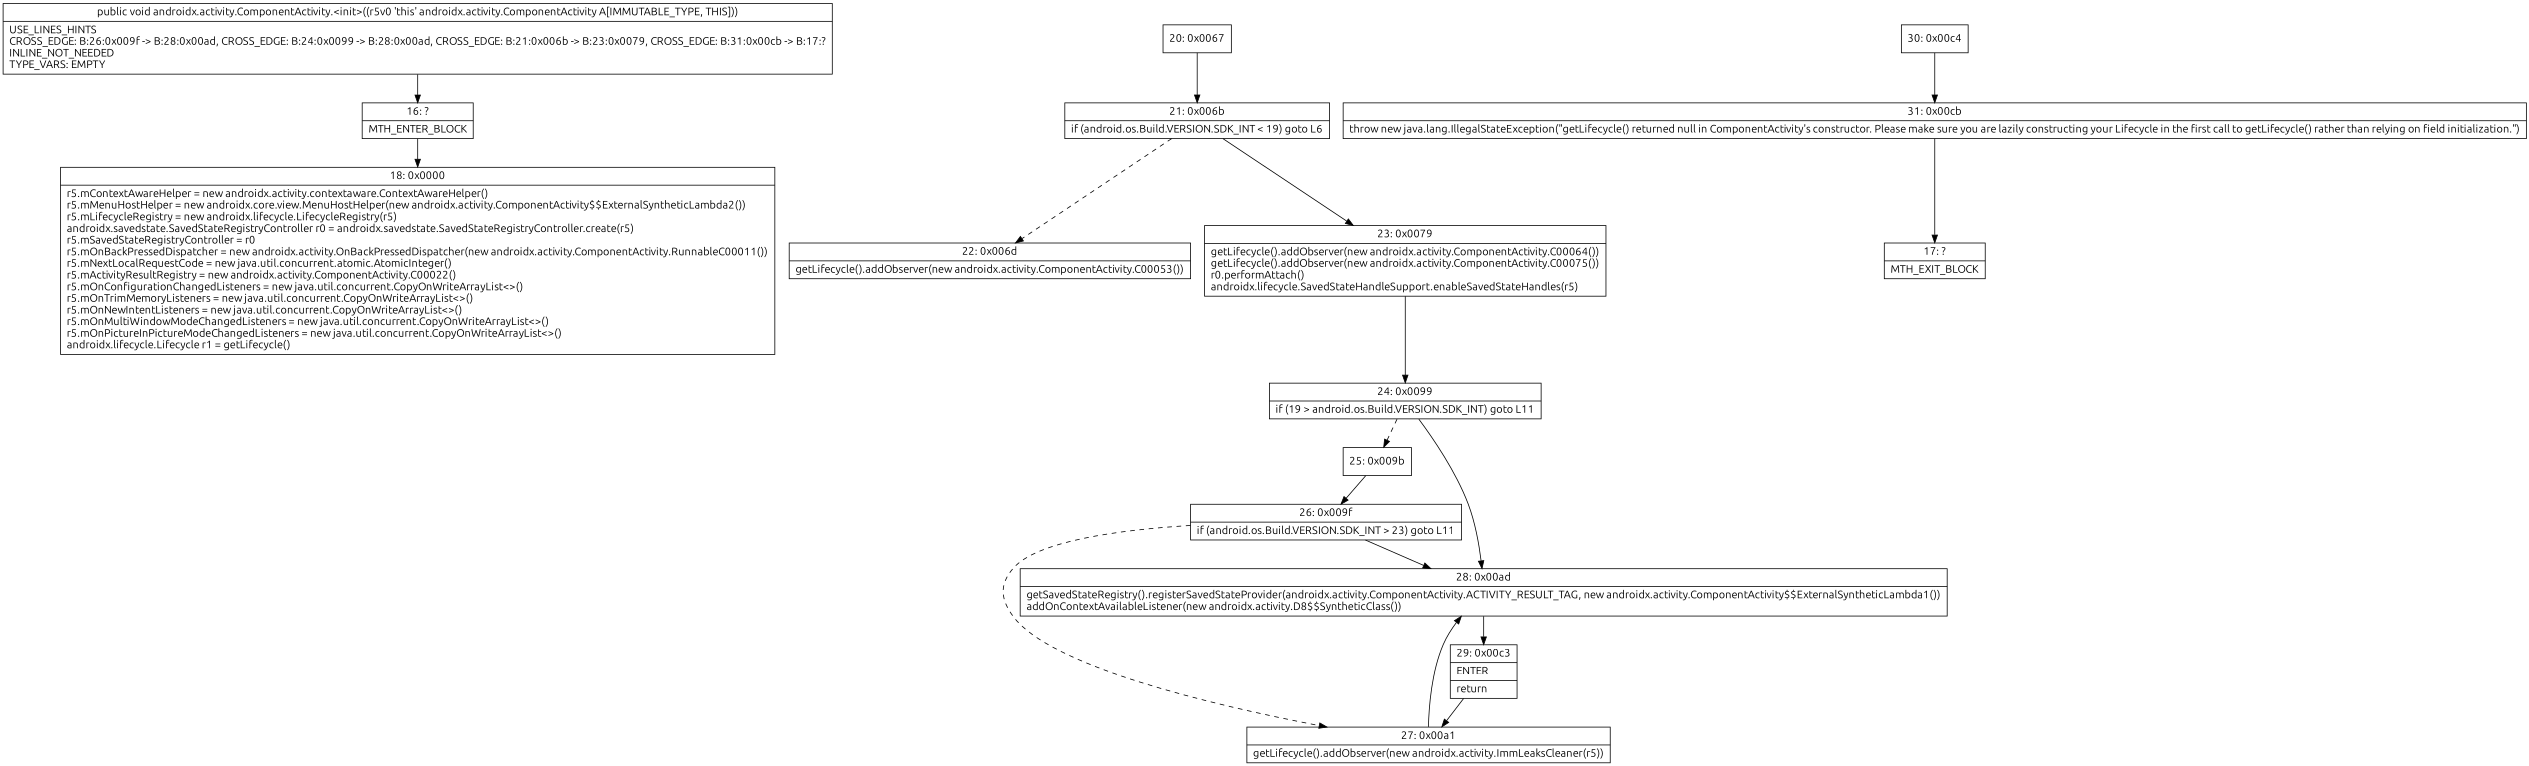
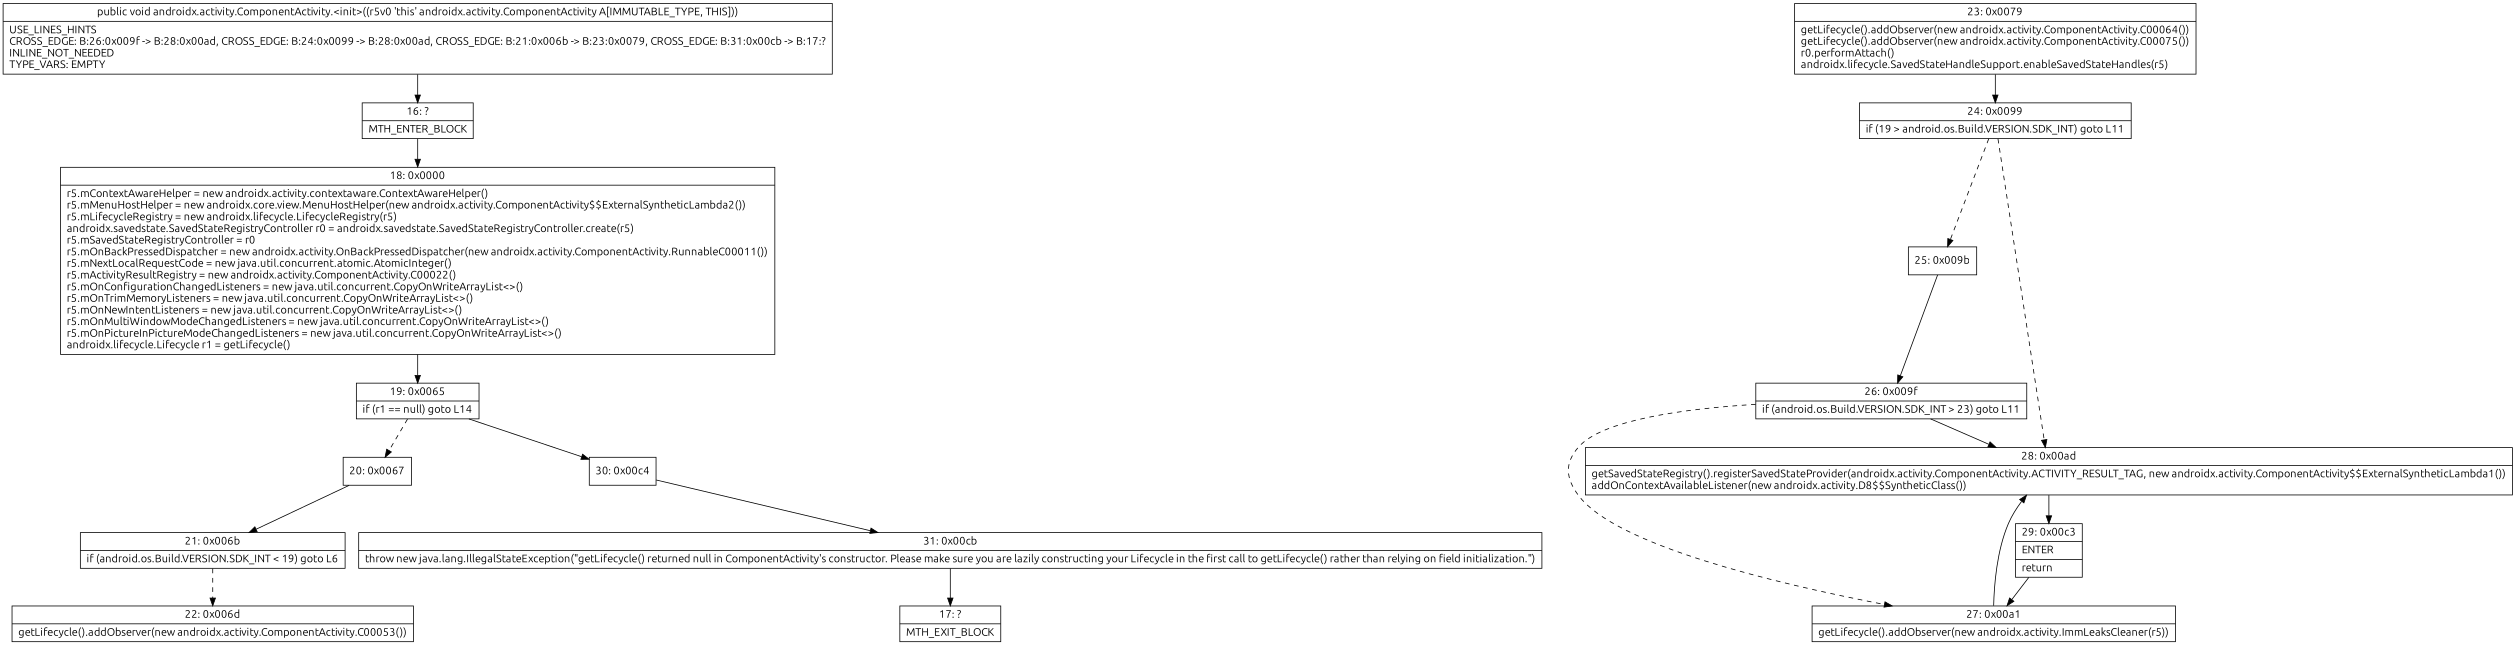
(1285, 180) -> none
none -> (418, 401)
(1460, 486) -> (2021, 289)
